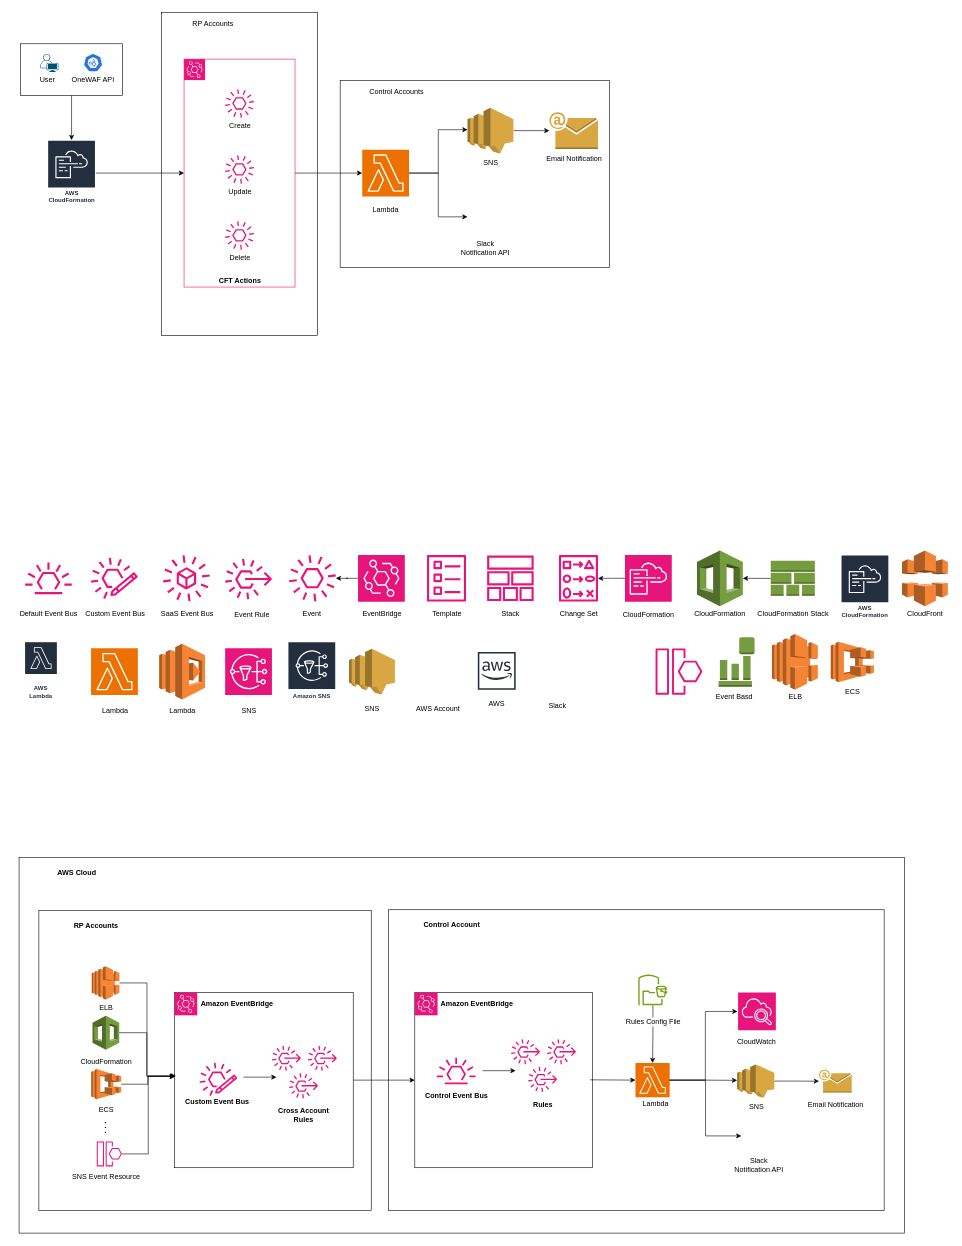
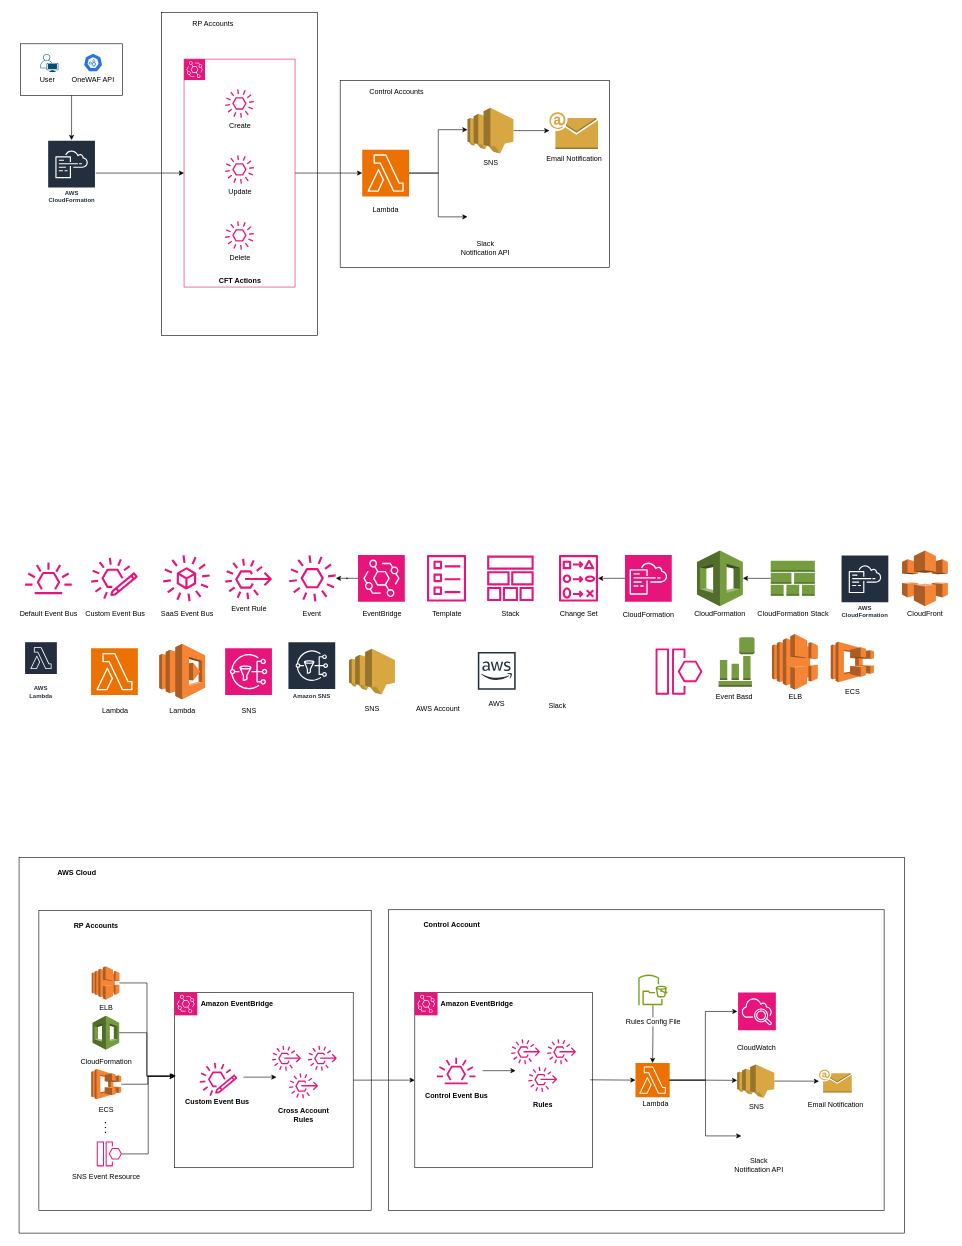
(252, 615) -> (249, 609)
(756, 1042) -> (756, 1048)
